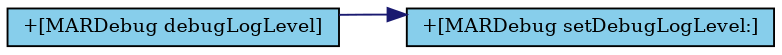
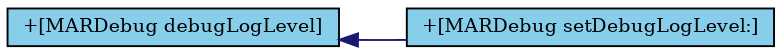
(363, 15) -> (382, 40)
